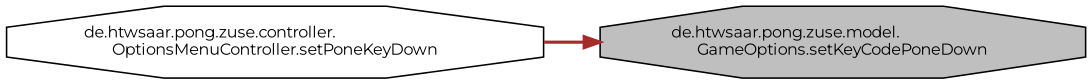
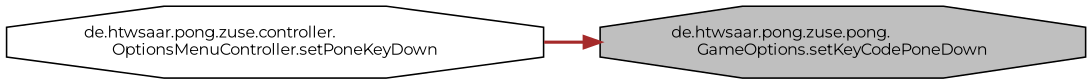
(843, 42) -> (843, 42)
